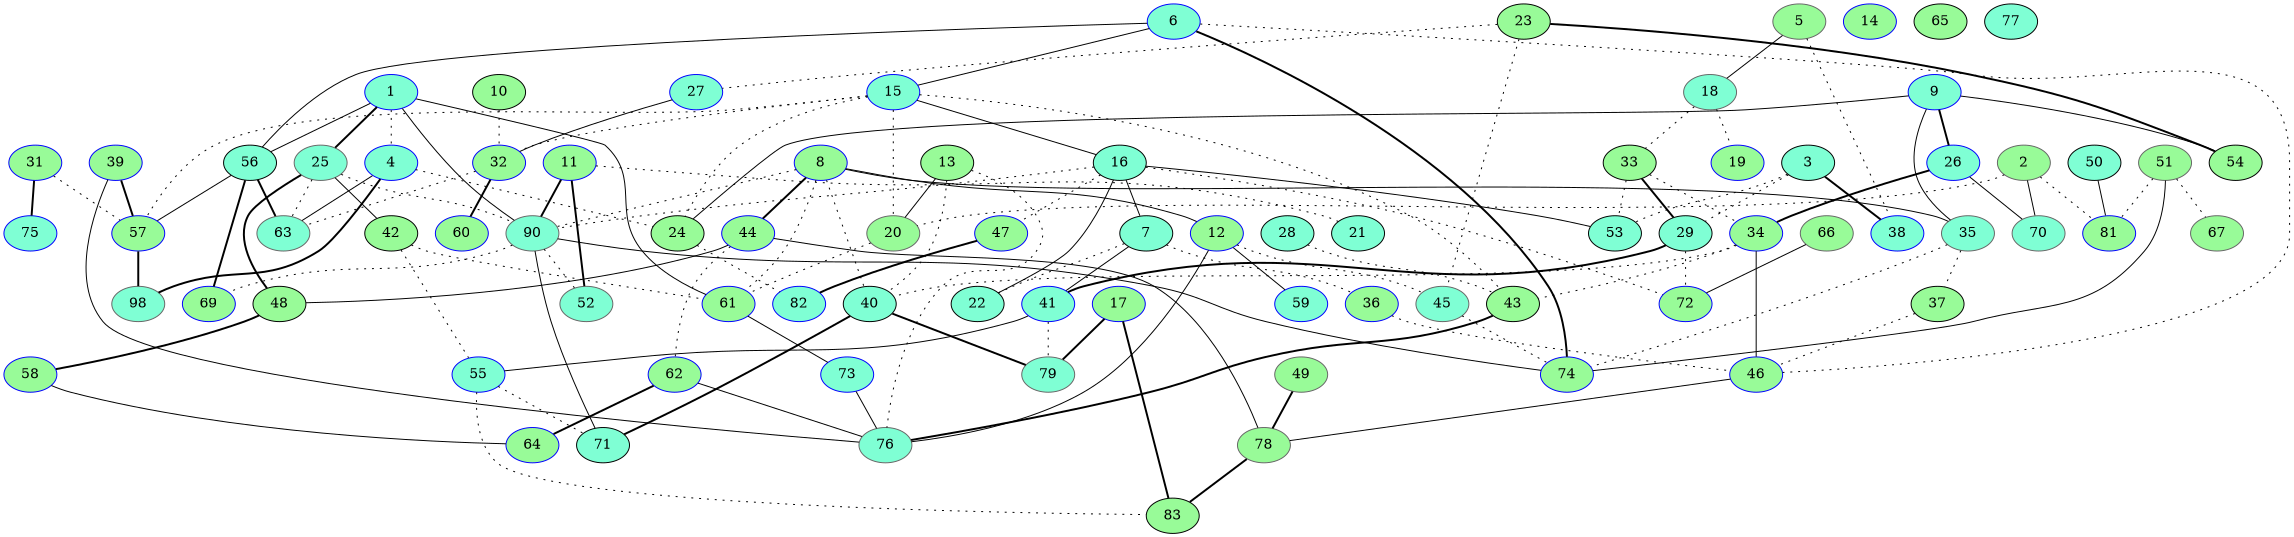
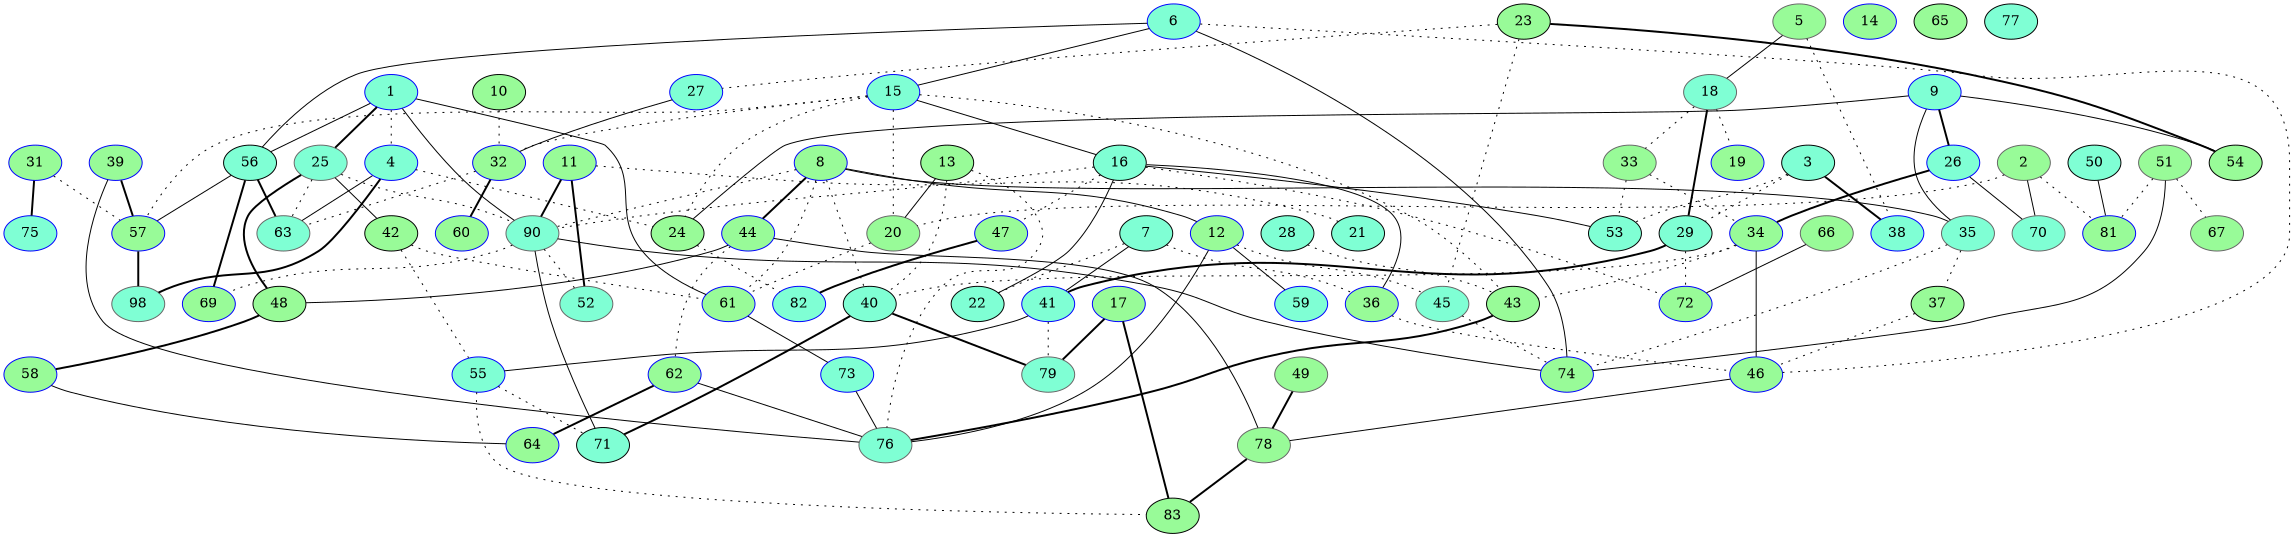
(1420, 156) -> (1420, 156)
(1630, 163) -> (1630, 163)
(1133, 197) -> (1312, 183)
(1658, 198) -> (1698, 163)
